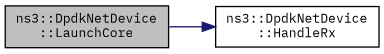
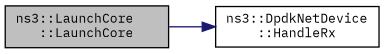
(87, 27) -> (87, 27)
